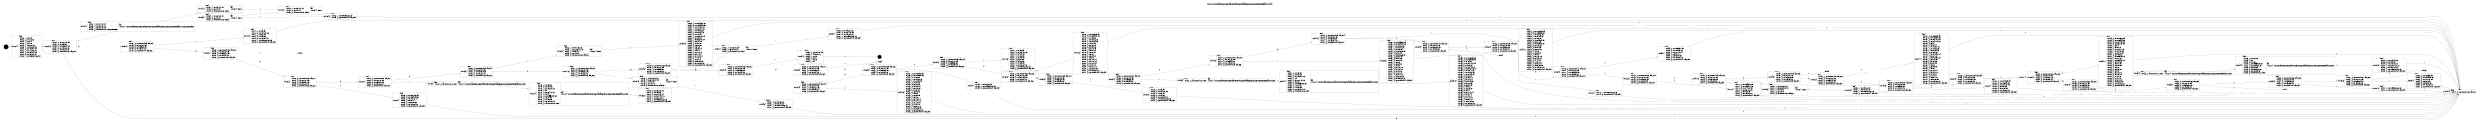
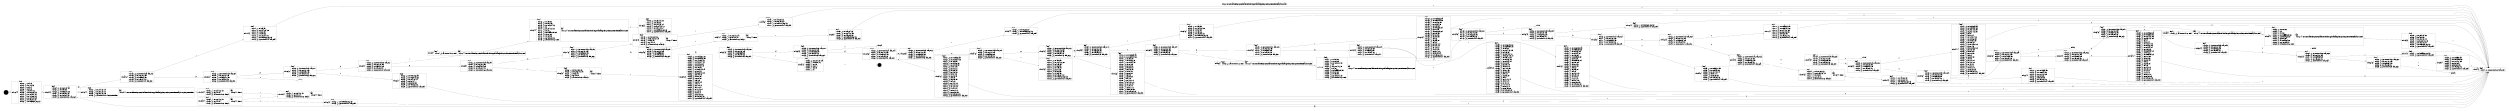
(845, 70) -> (845, 53)
(2025, 77) -> (2038, 56)
